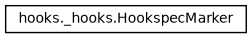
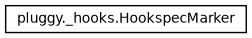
(126, 19) -> (126, 19)
